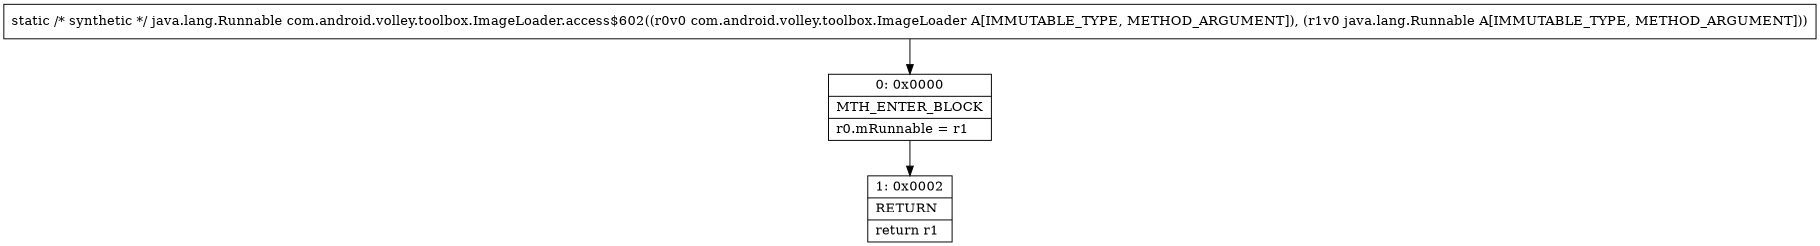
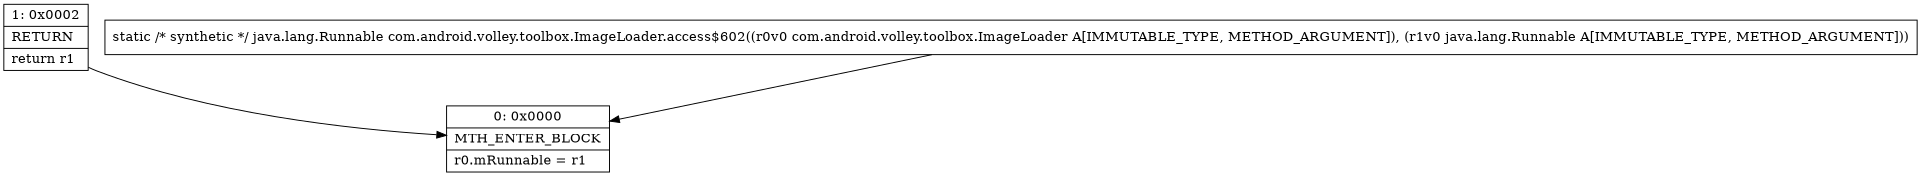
(910, 153) -> (260, 114)
